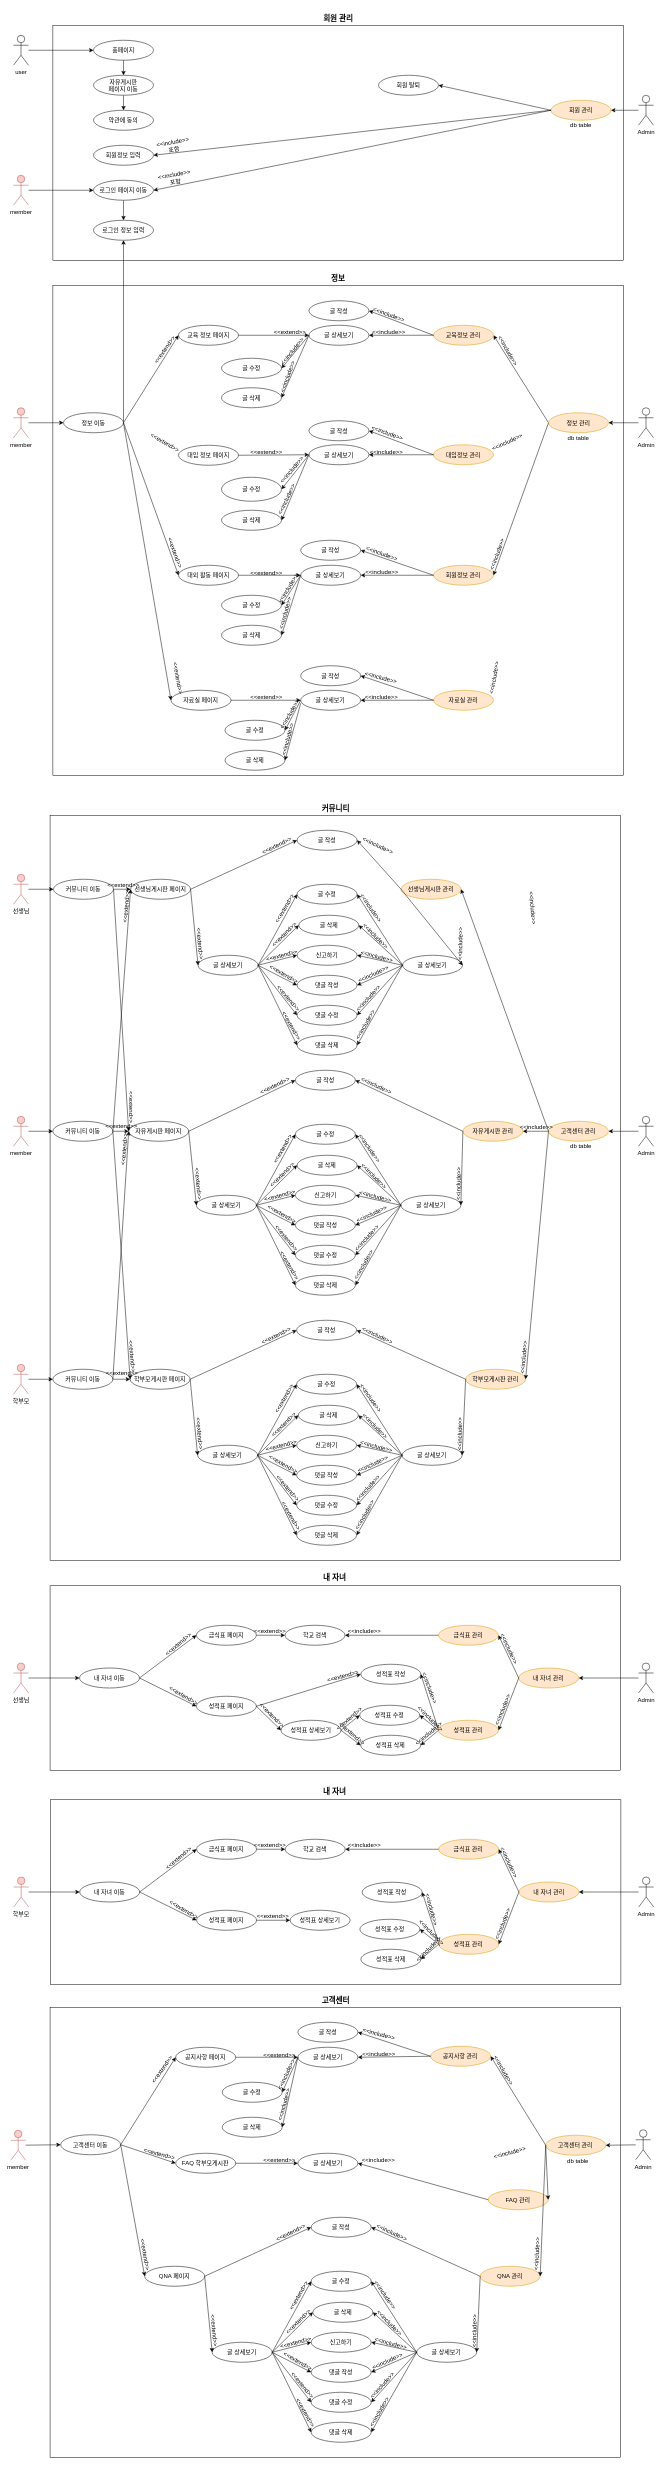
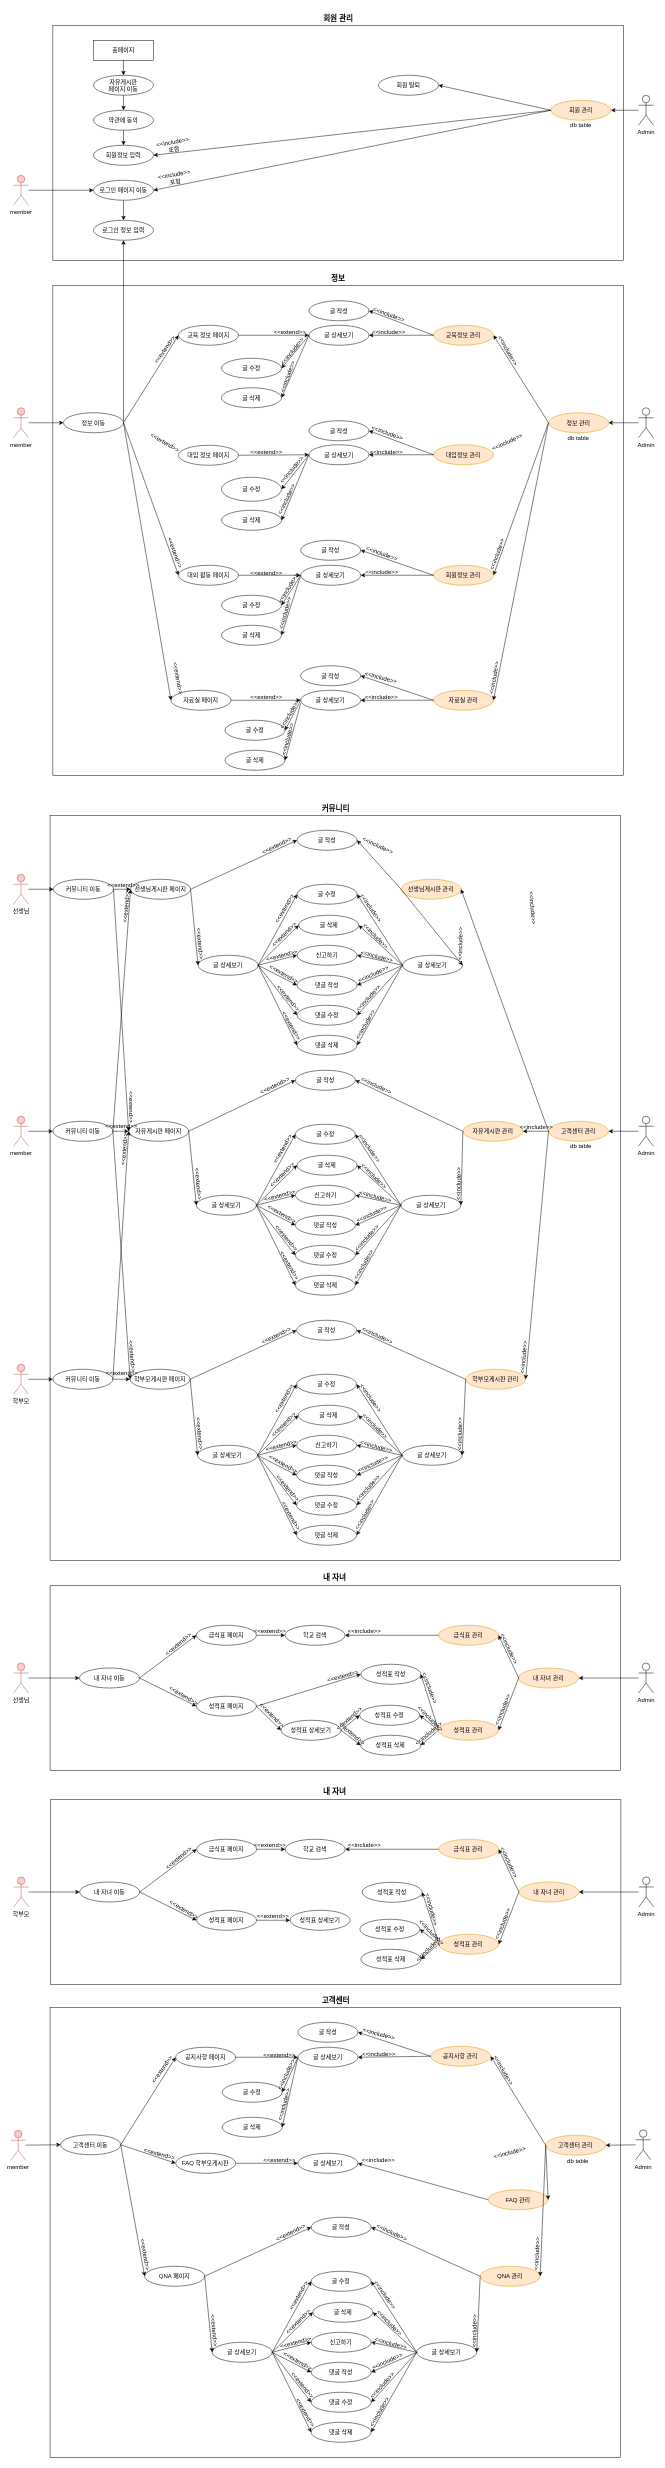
(21, 50) -> none
(88, 50) -> none
(123, 50) -> (123, 50)
none -> (123, 140)
none -> (531, 508)
